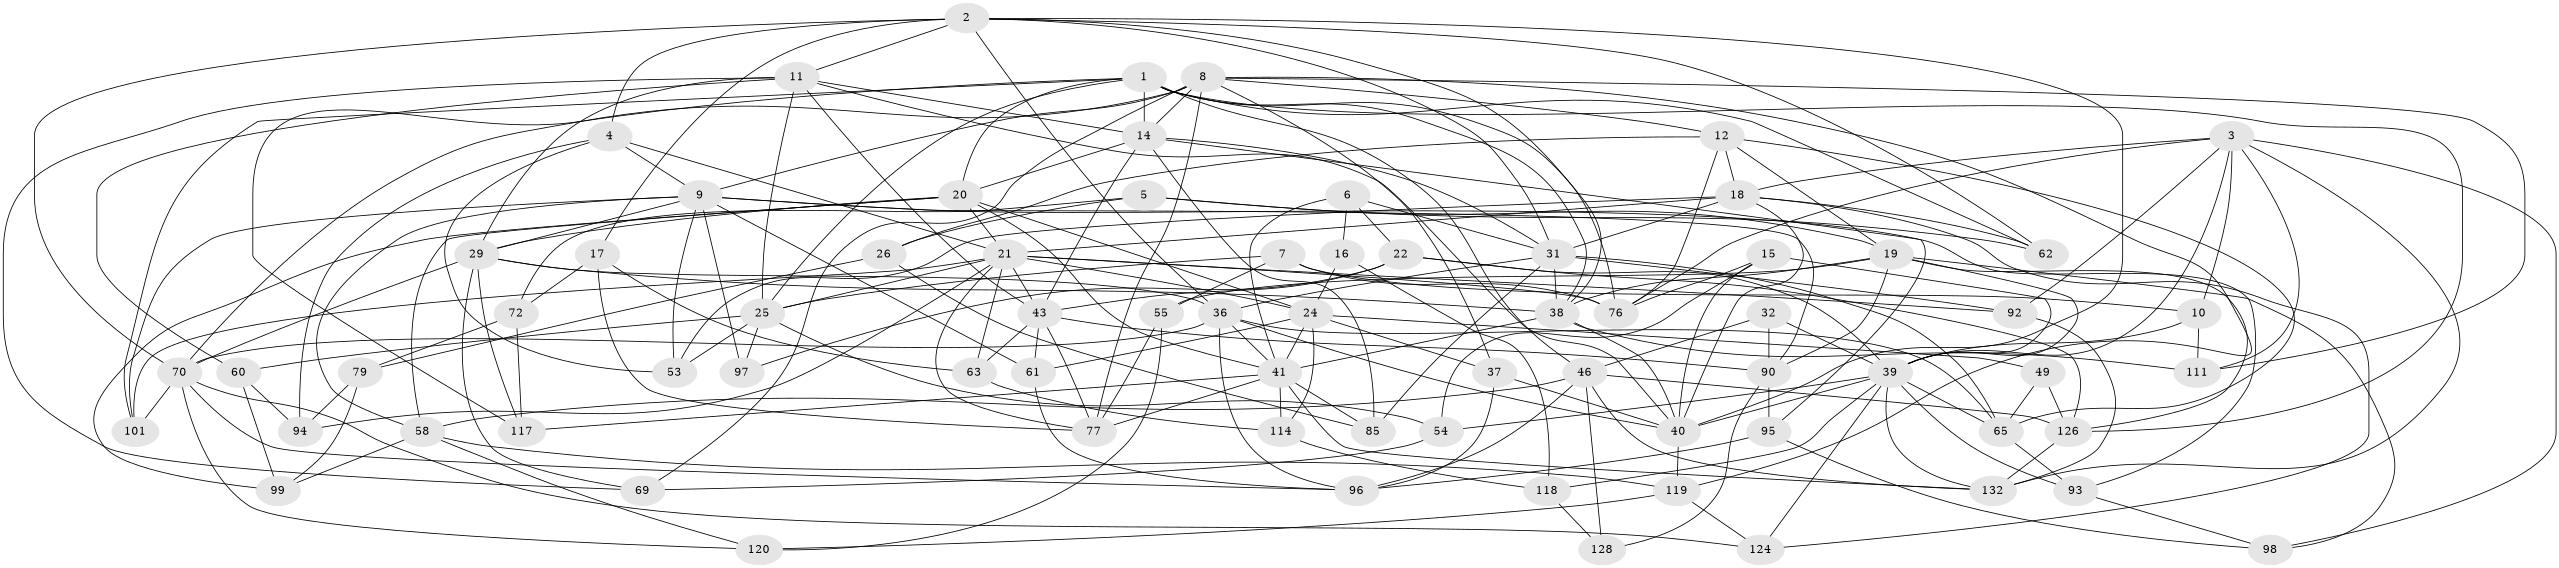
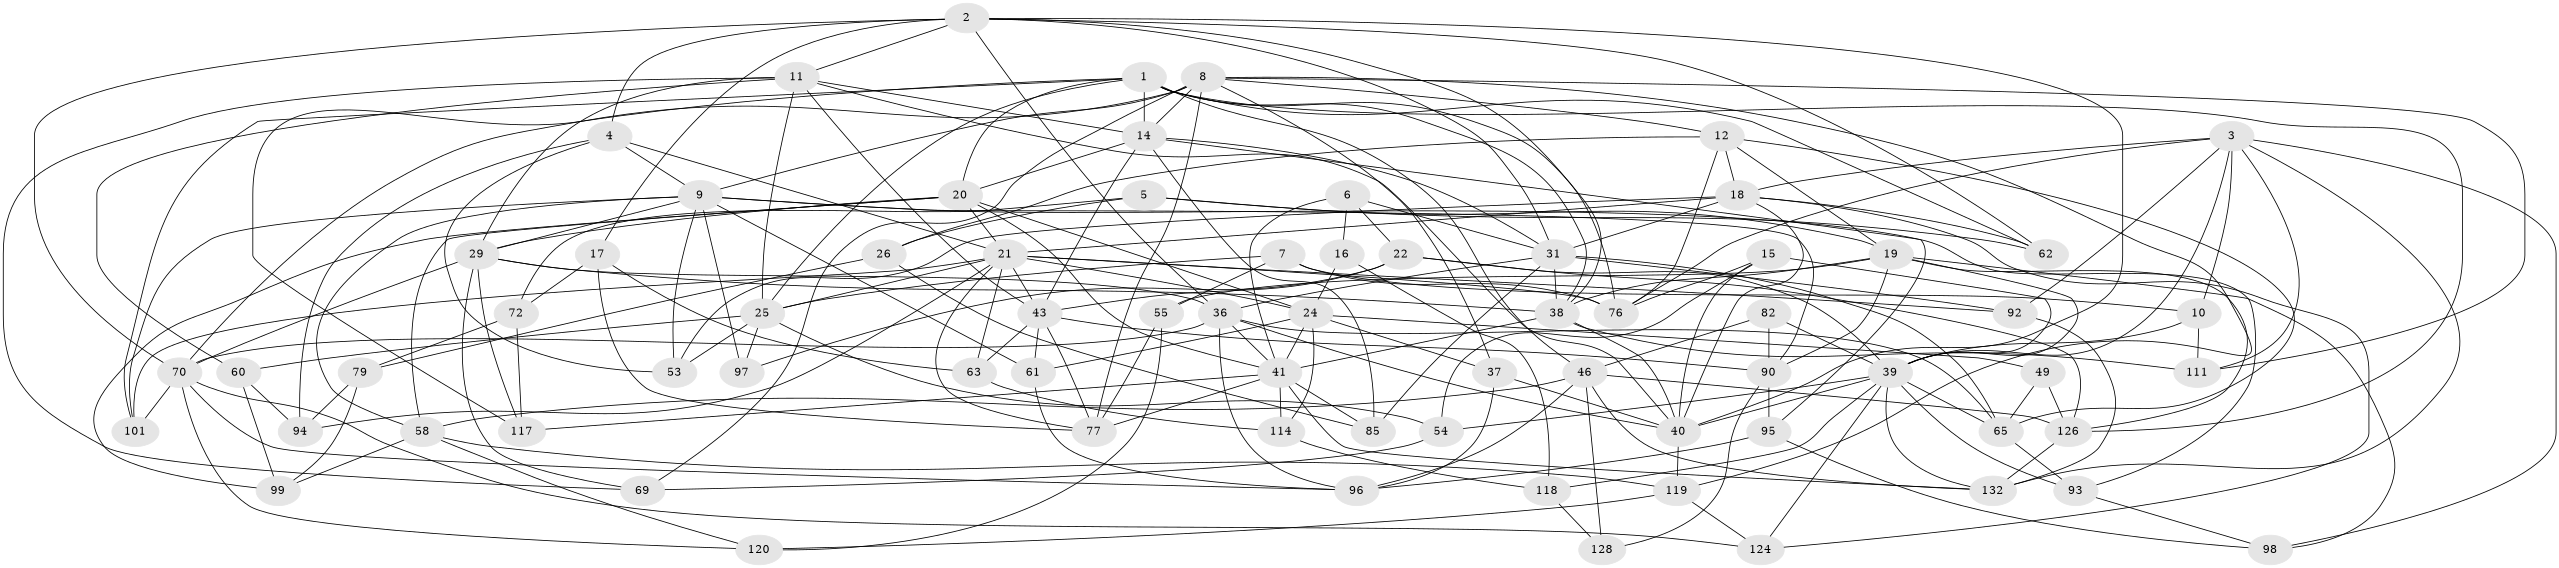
(1769, 314) -> (1769, 314)
